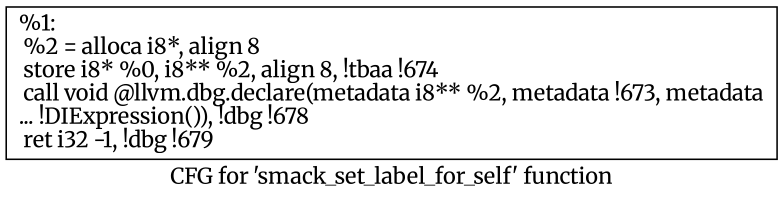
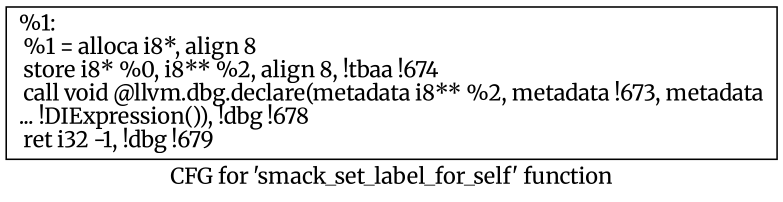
(140, 47) -> (138, 47)
